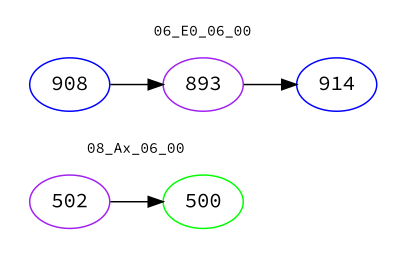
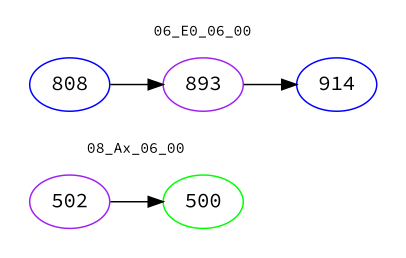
(70, 85) -> (70, 85)
